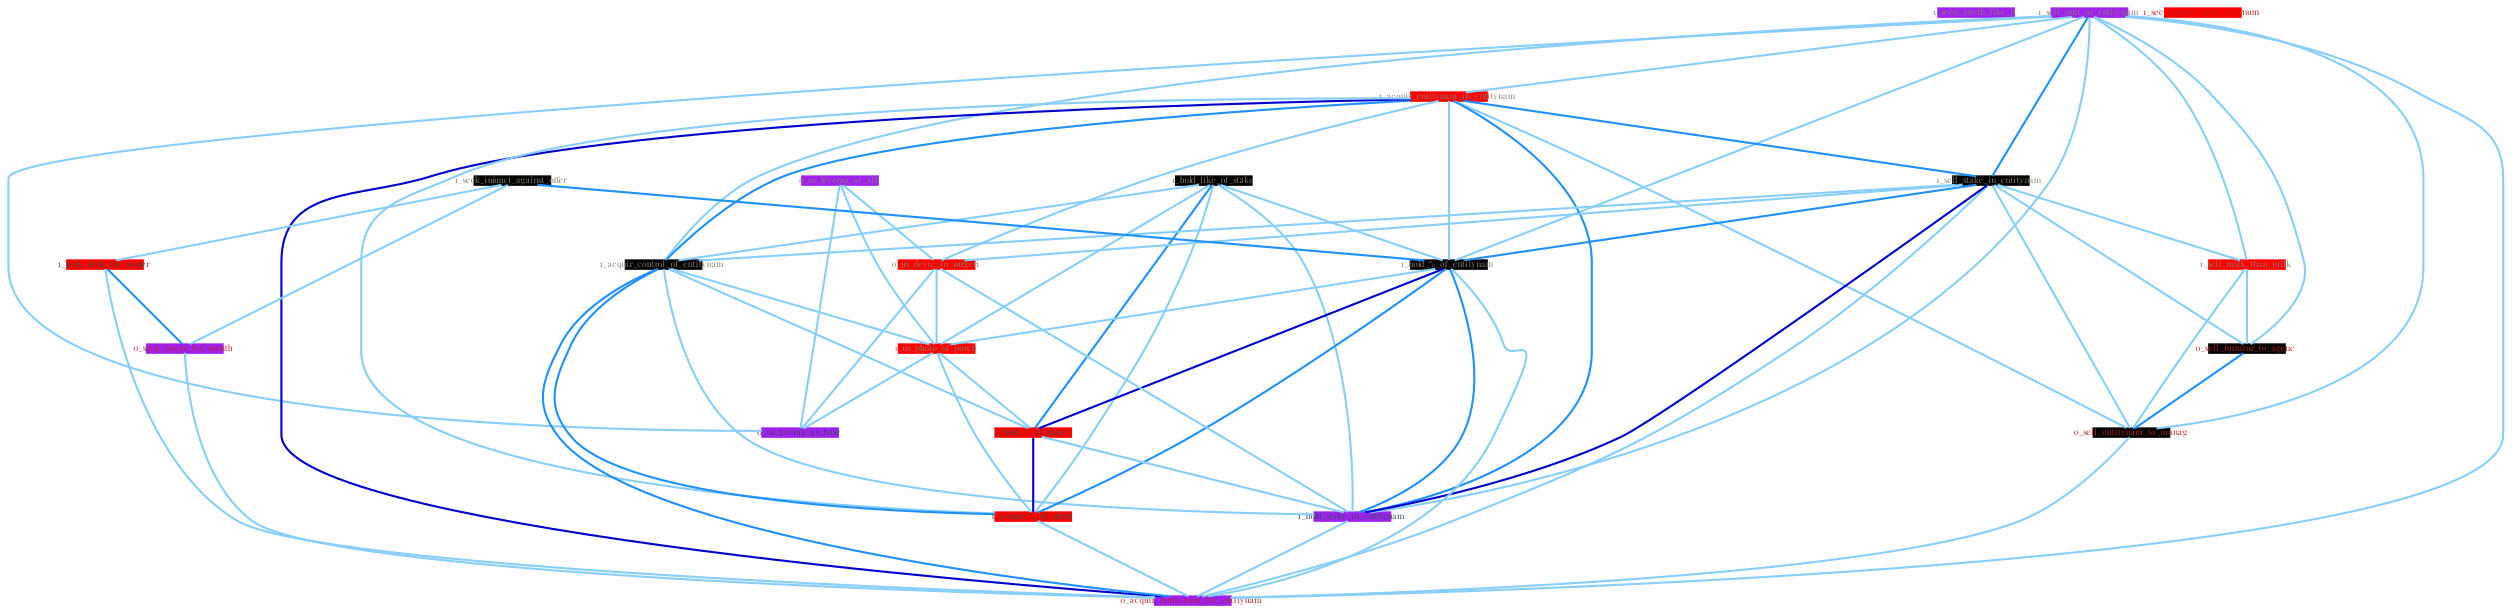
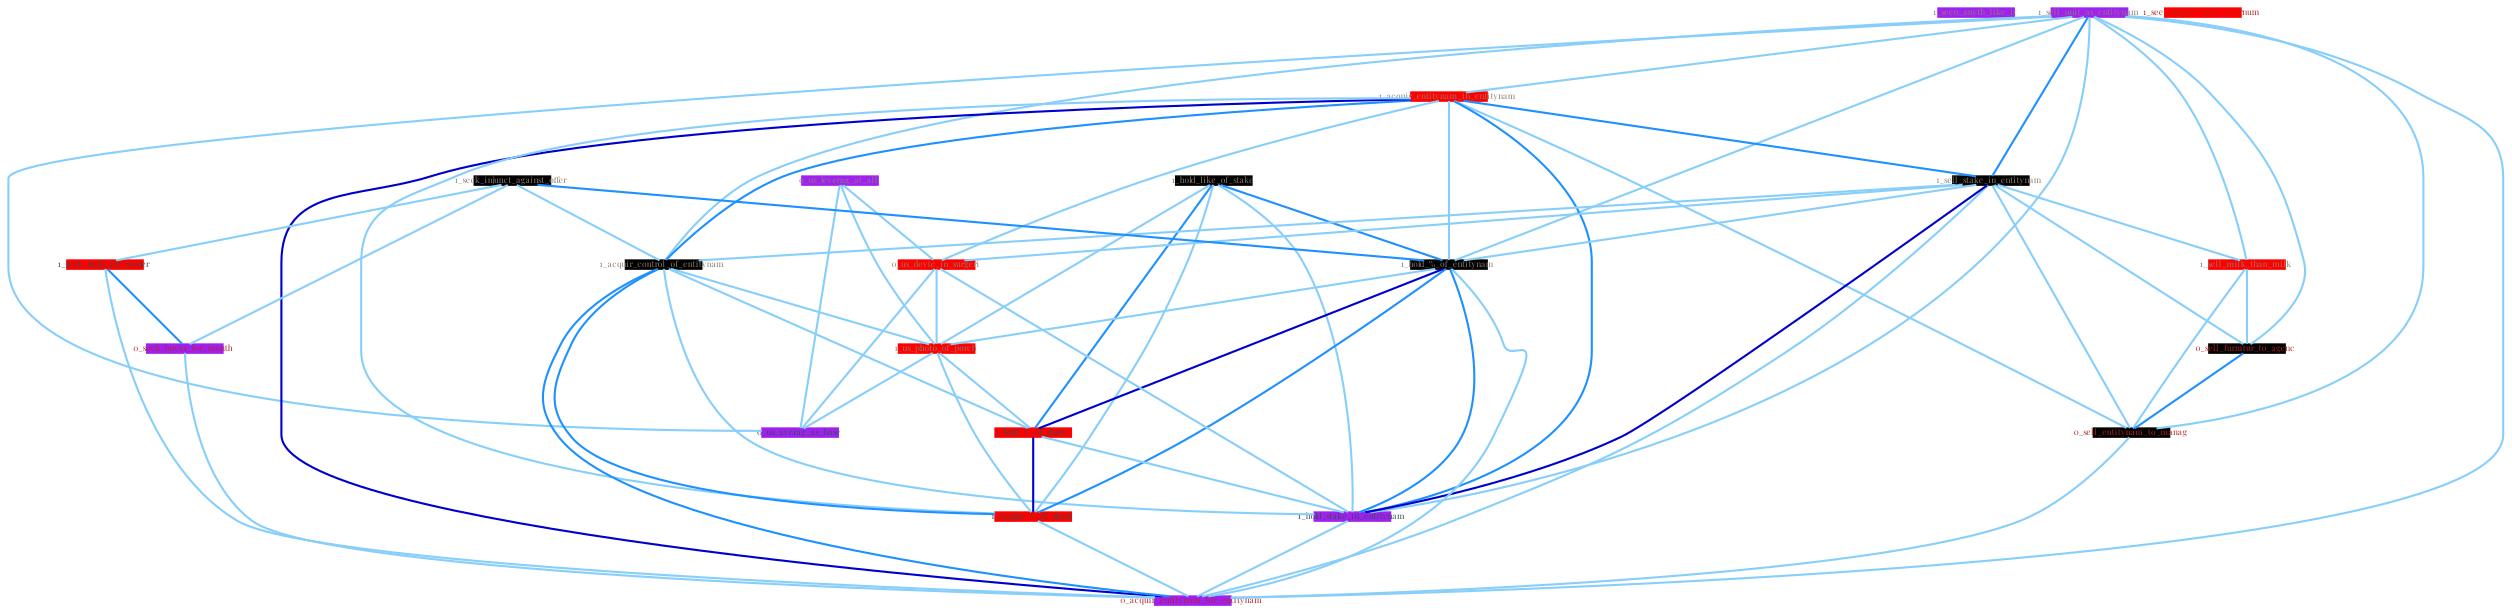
(1017, 211) -> (588, 223)
(1298, 211) -> (1298, 211)
(1746, 219) -> (1746, 219)
